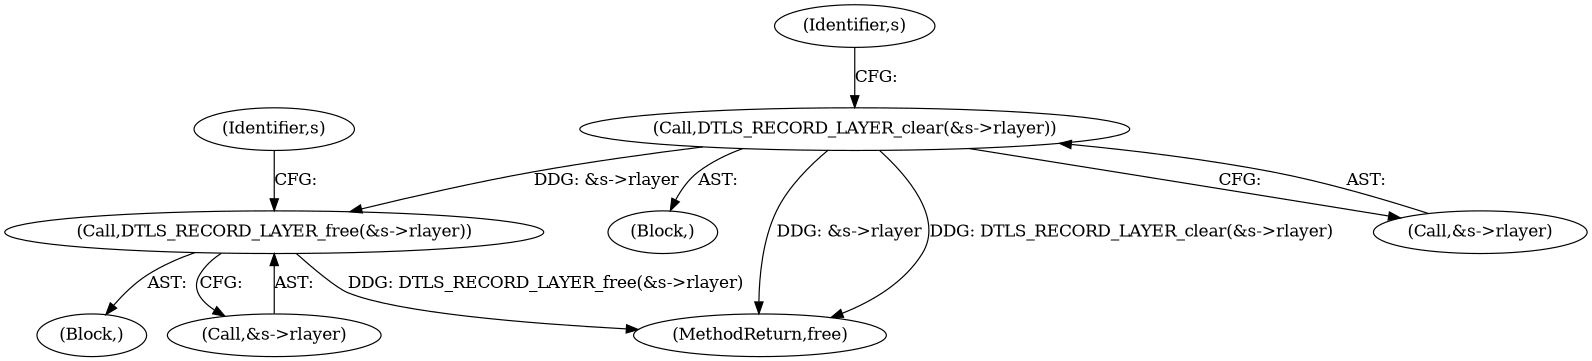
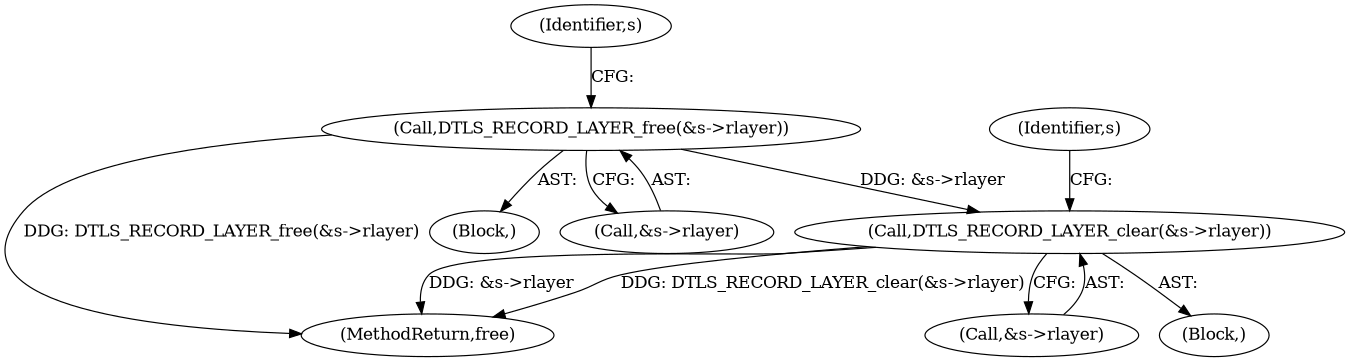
(531, 172) -> (824, 179)
